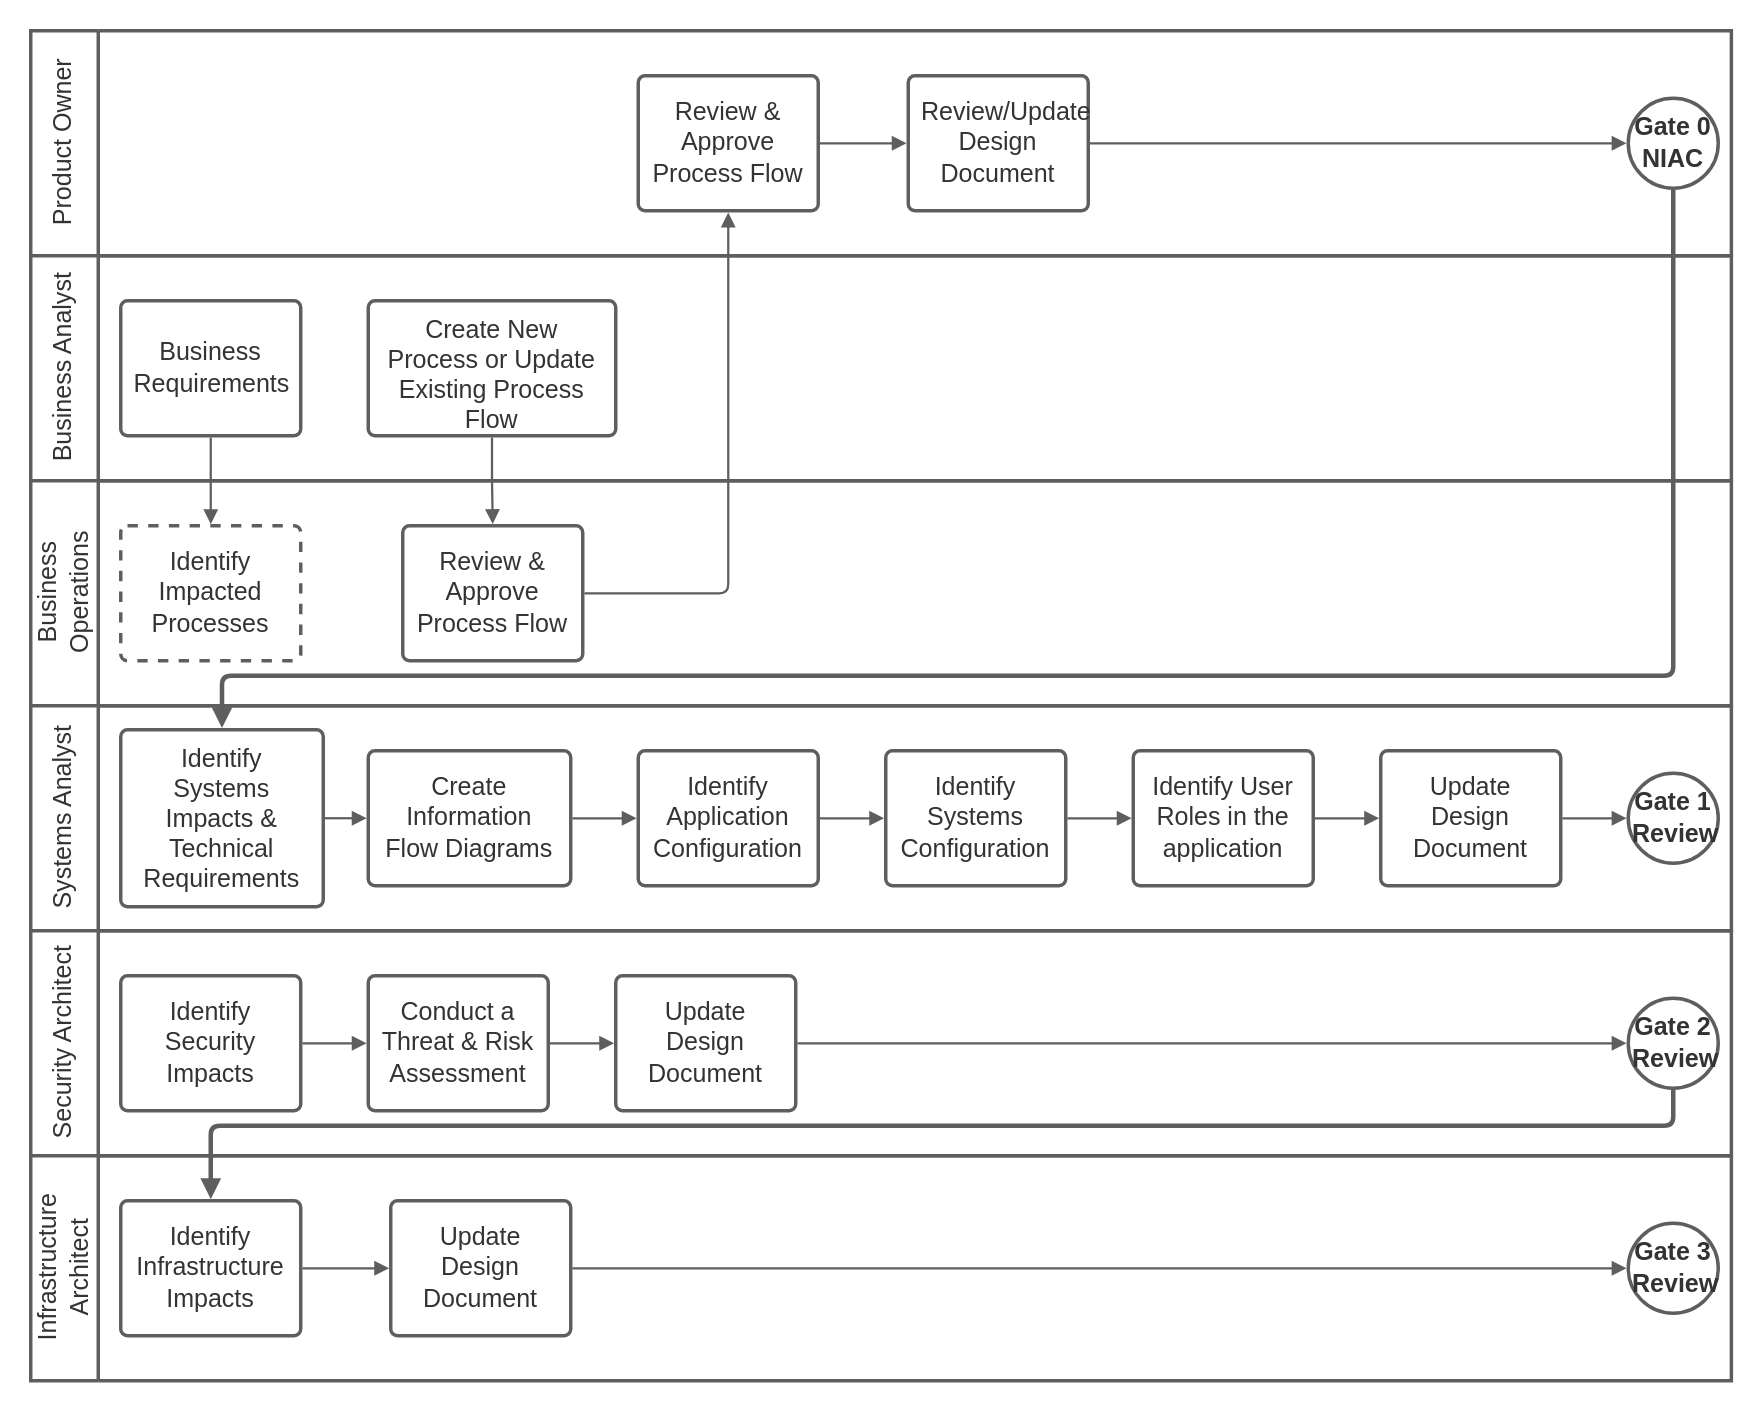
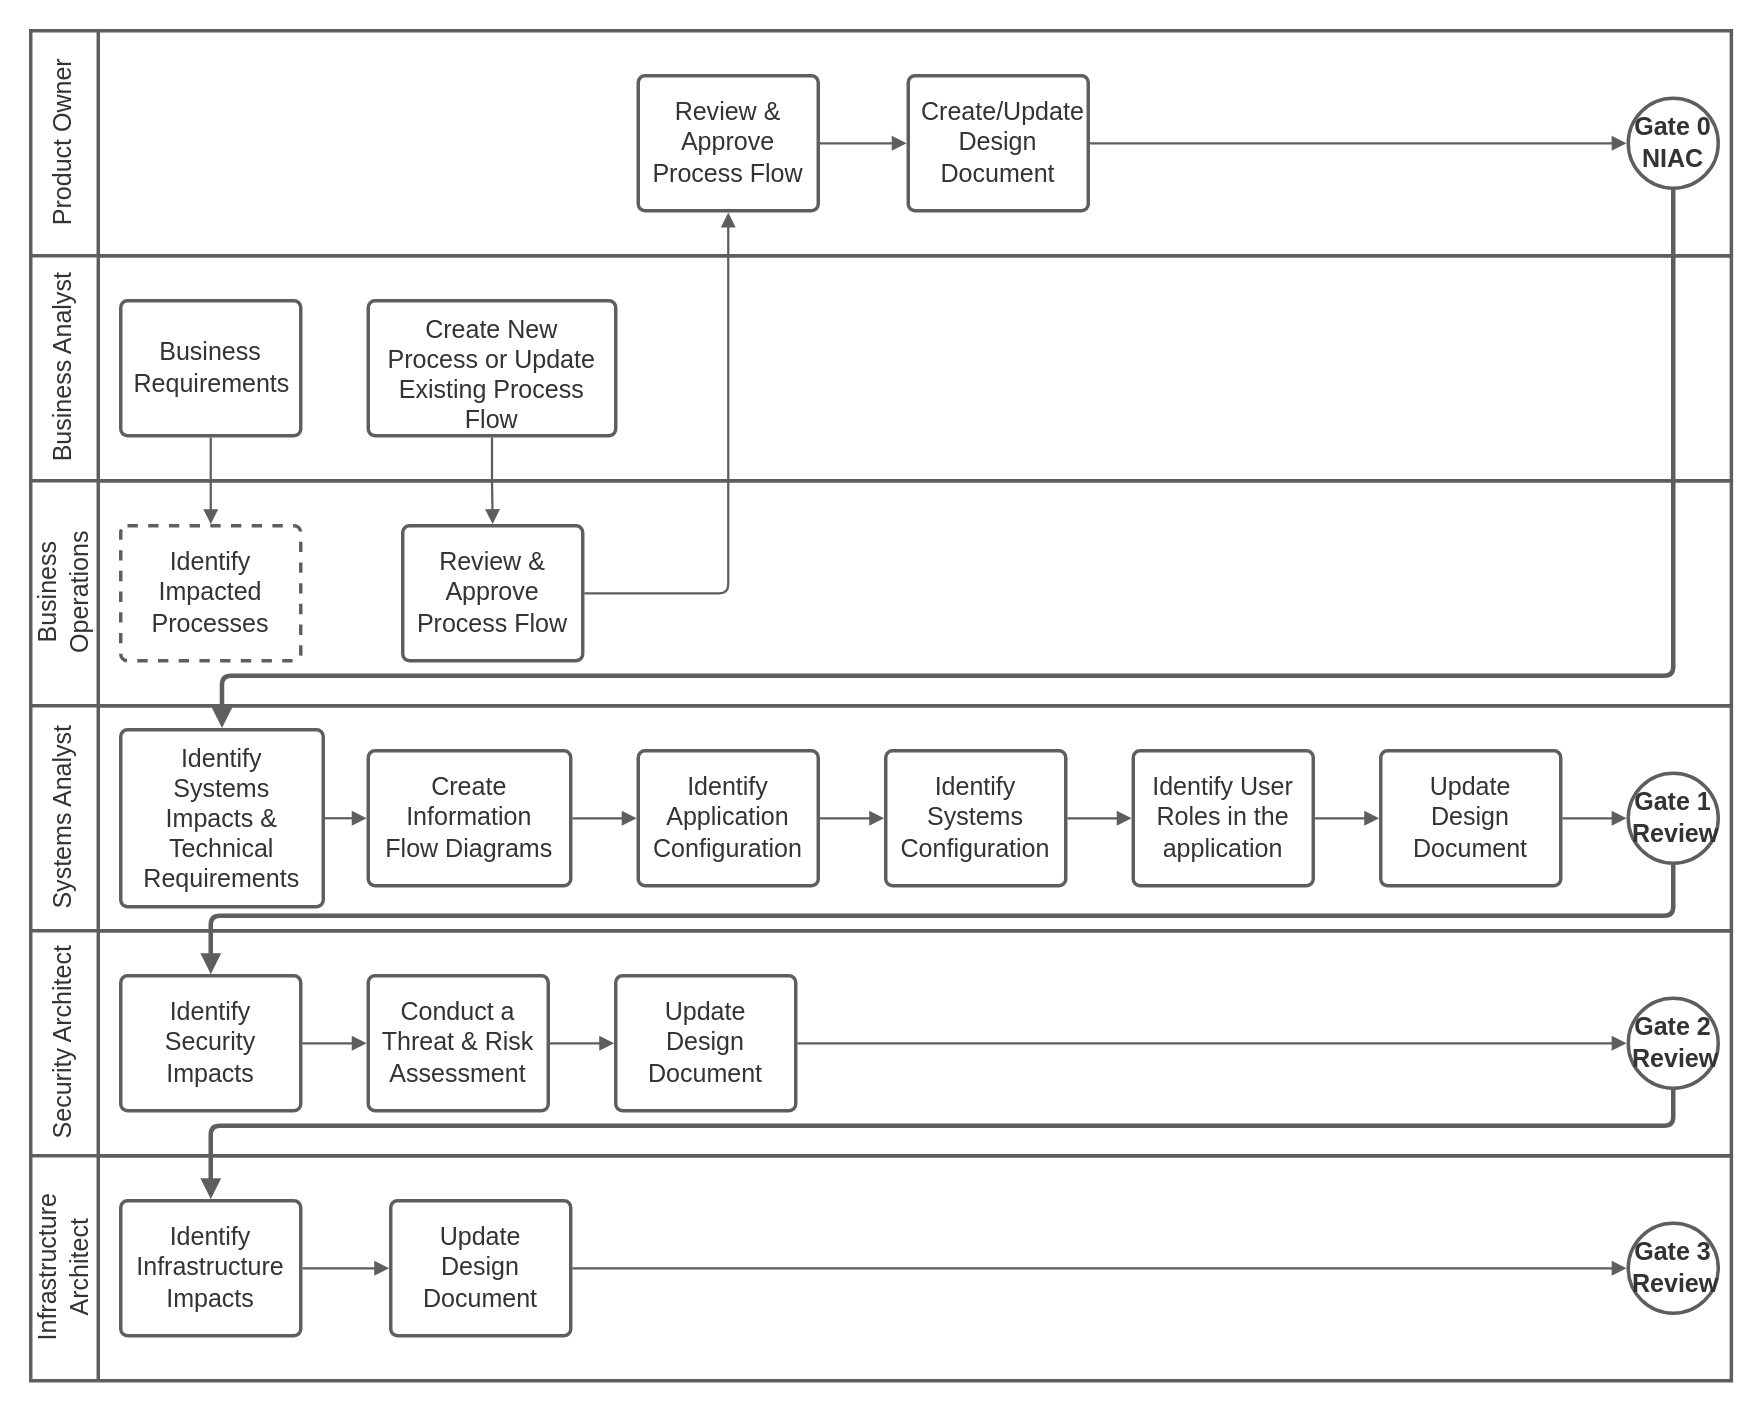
(998, 143) -> (998, 143)
none -> (948, 916)
